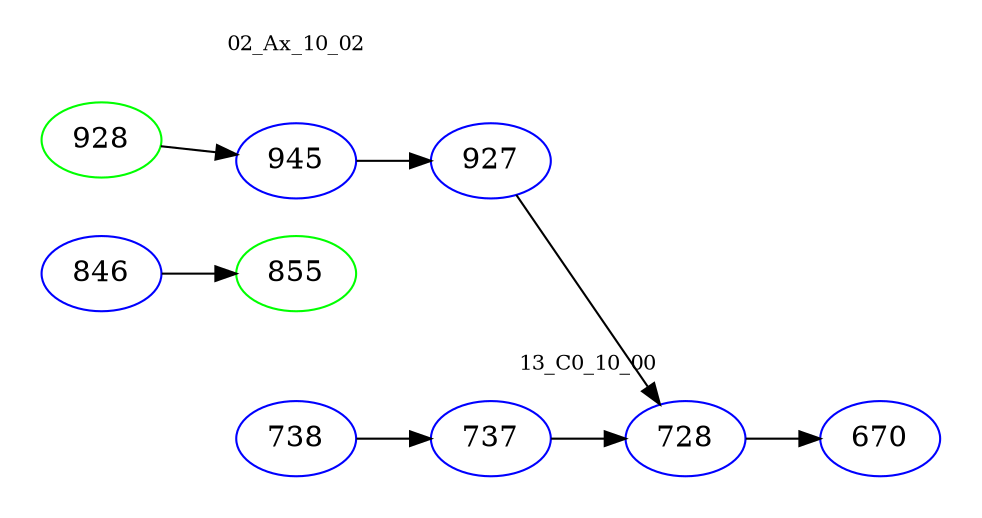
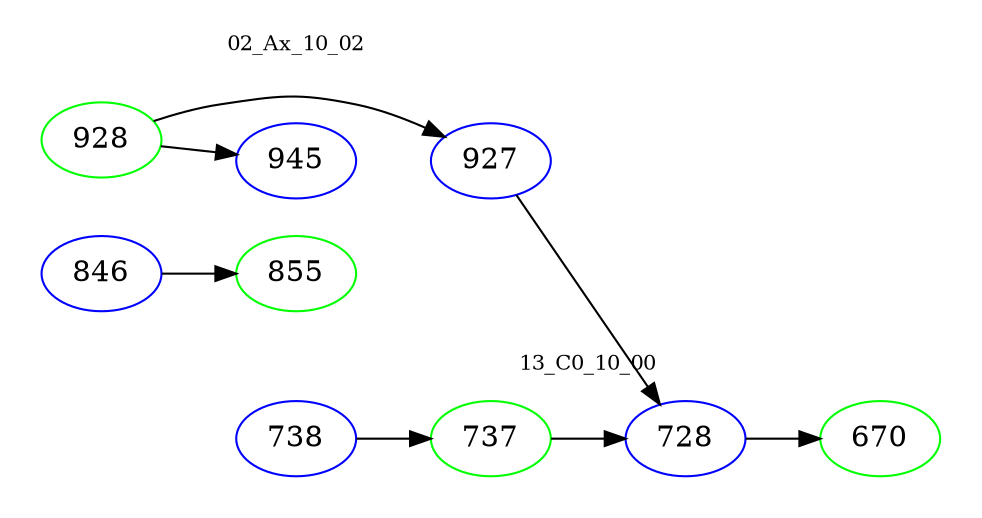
(383, 161) -> (290, 97)
(491, 439) -> (491, 439)
(880, 439) -> (880, 439)
